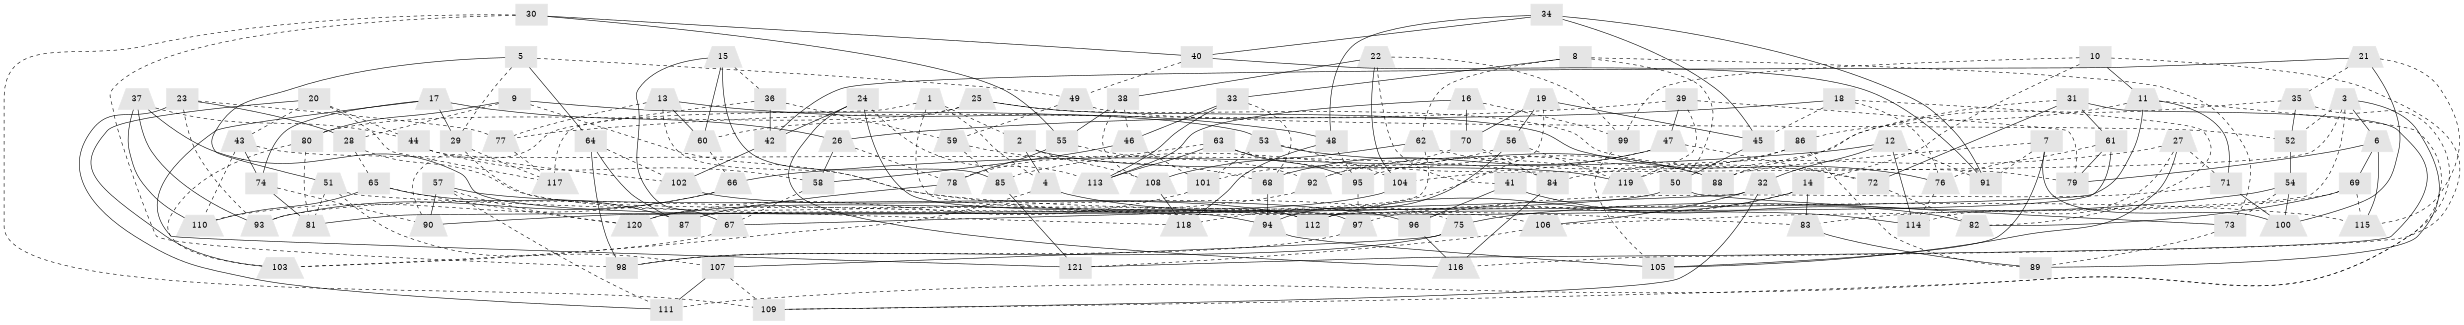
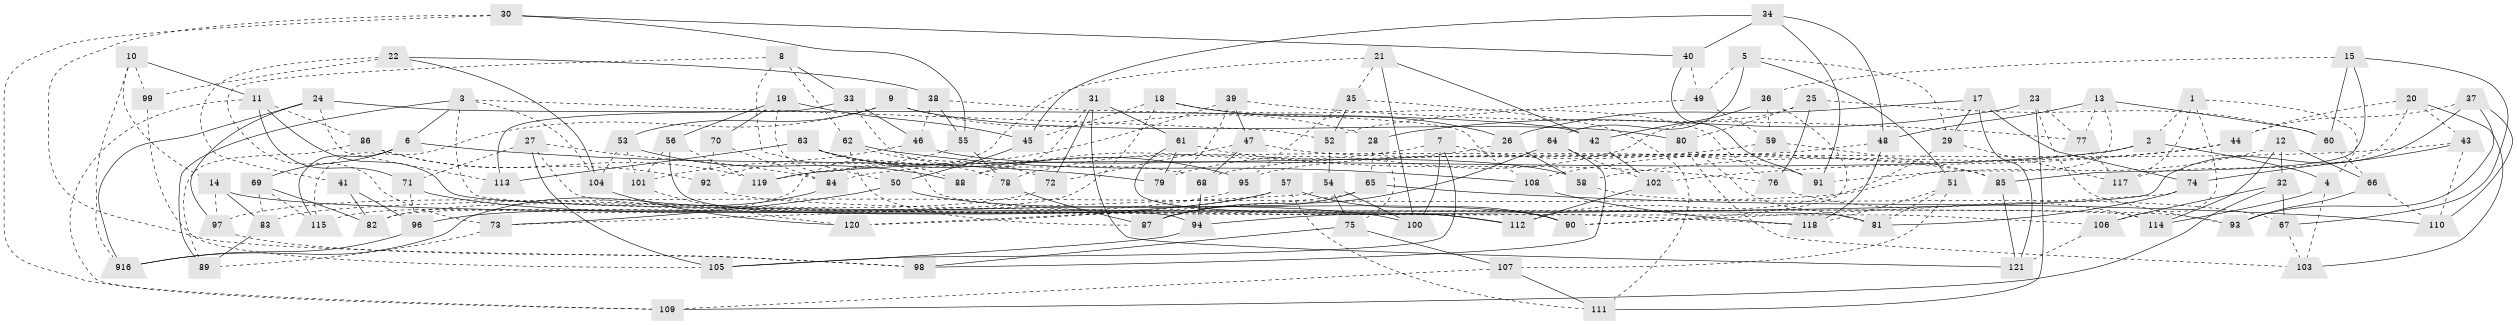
(1466, 99) -> none
(1456, 268) -> (124, 268)
